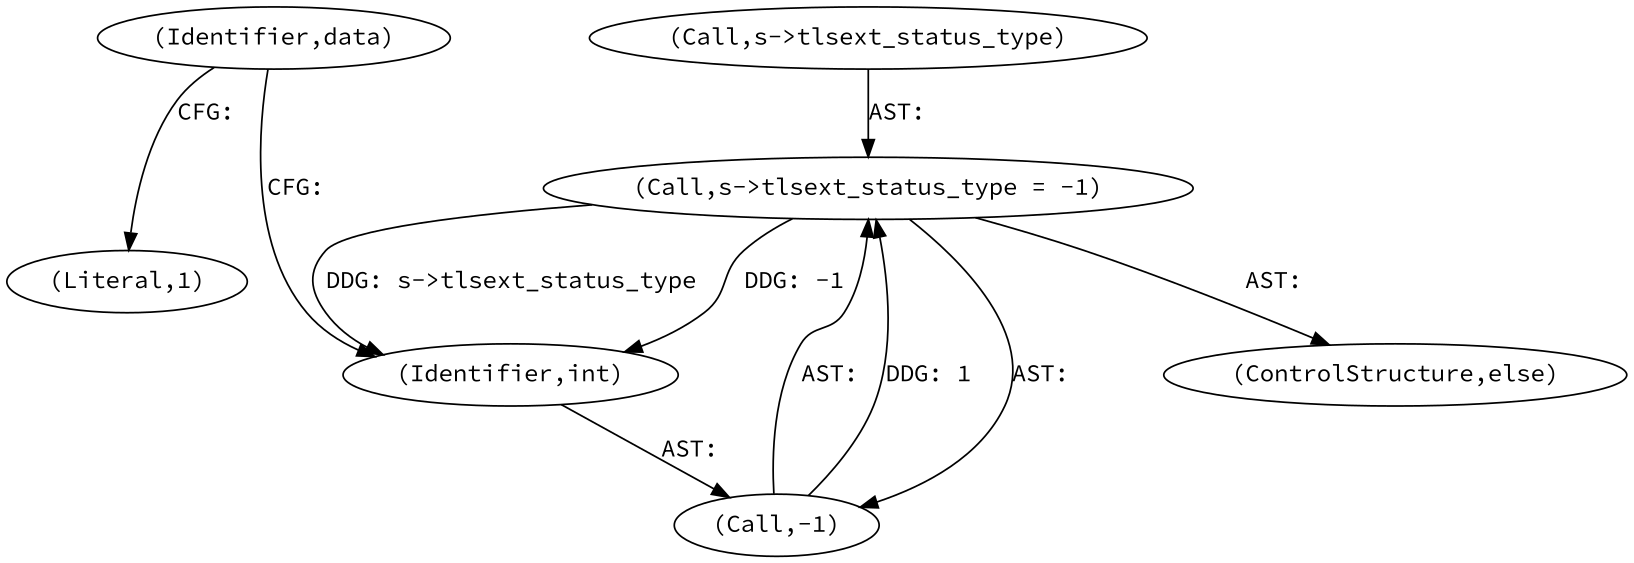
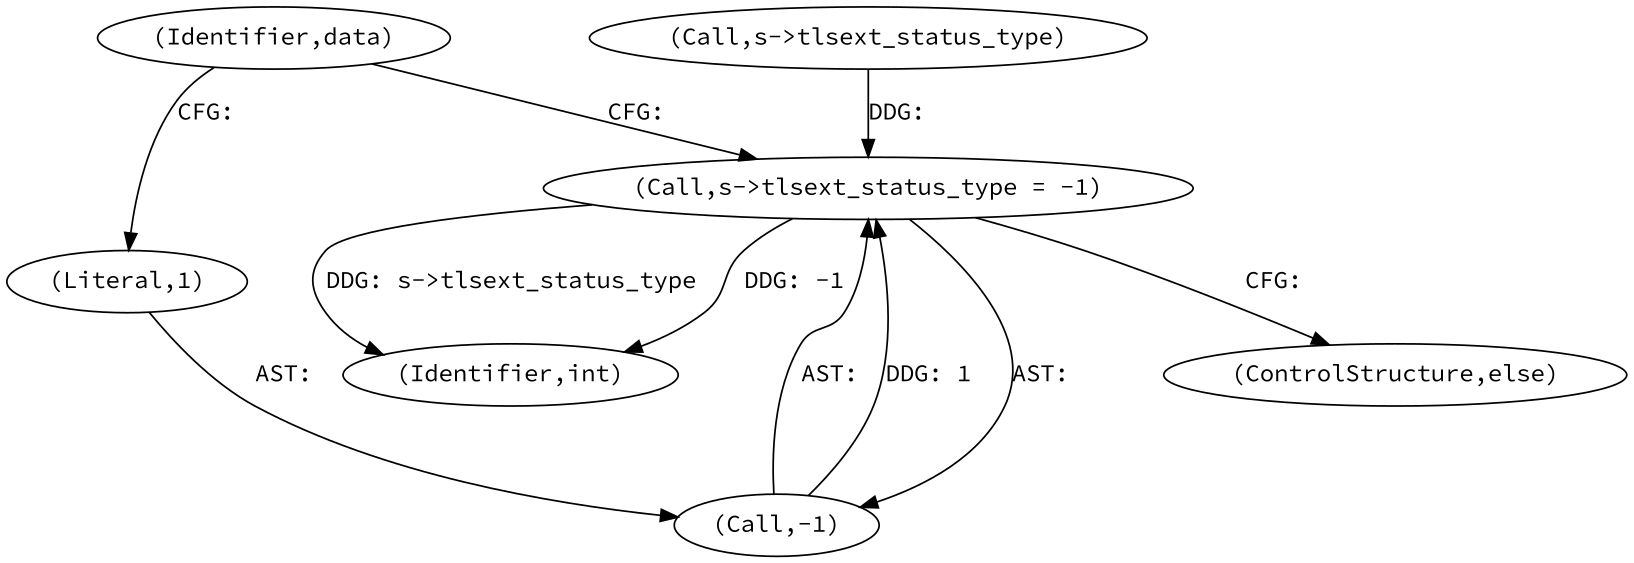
(905, 113) -> (905, 113)
(268, 227) -> (556, 109)
(1281, 282) -> (1281, 282)
(638, 447) -> (384, 459)
